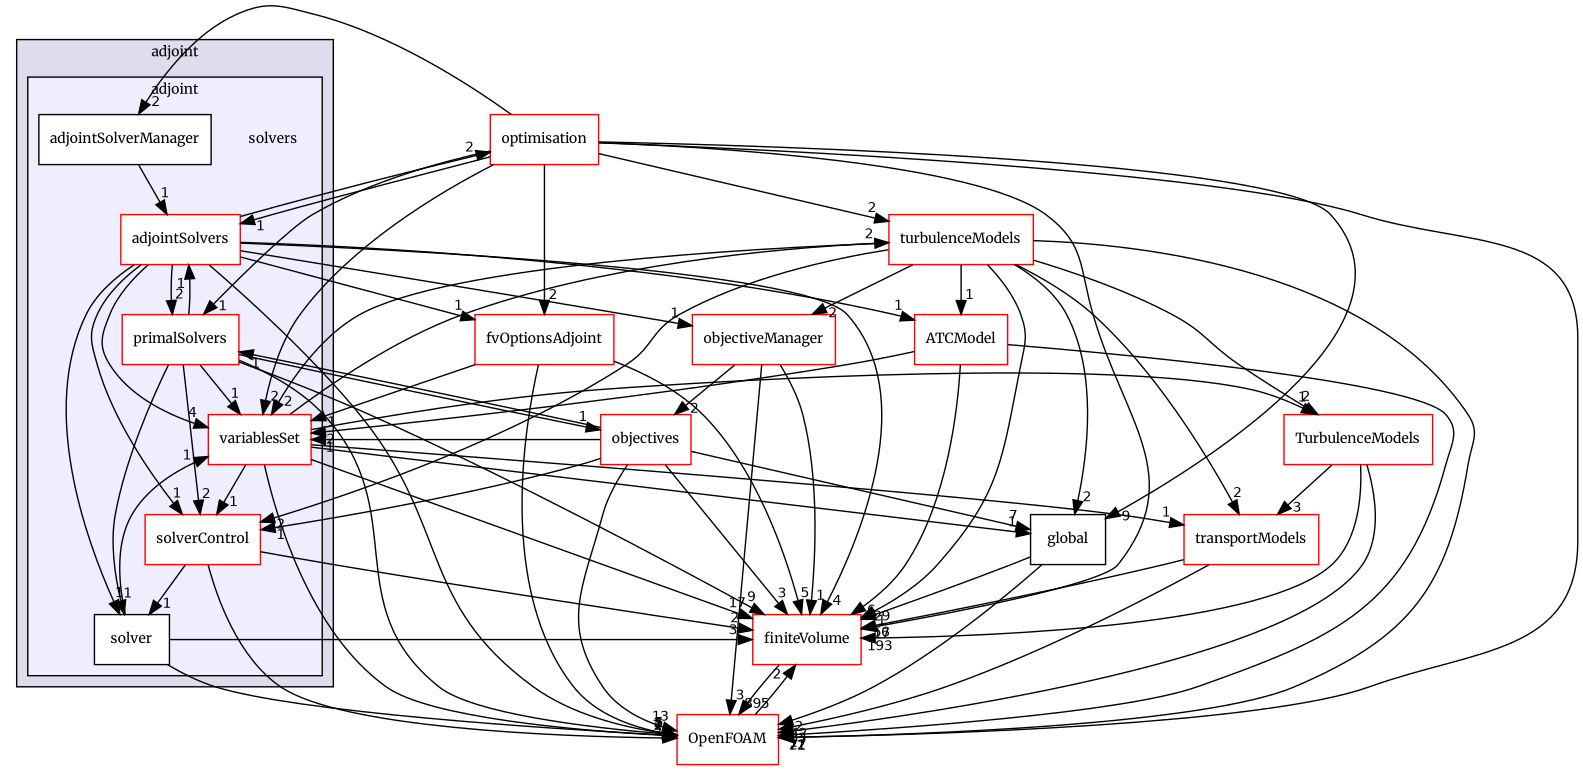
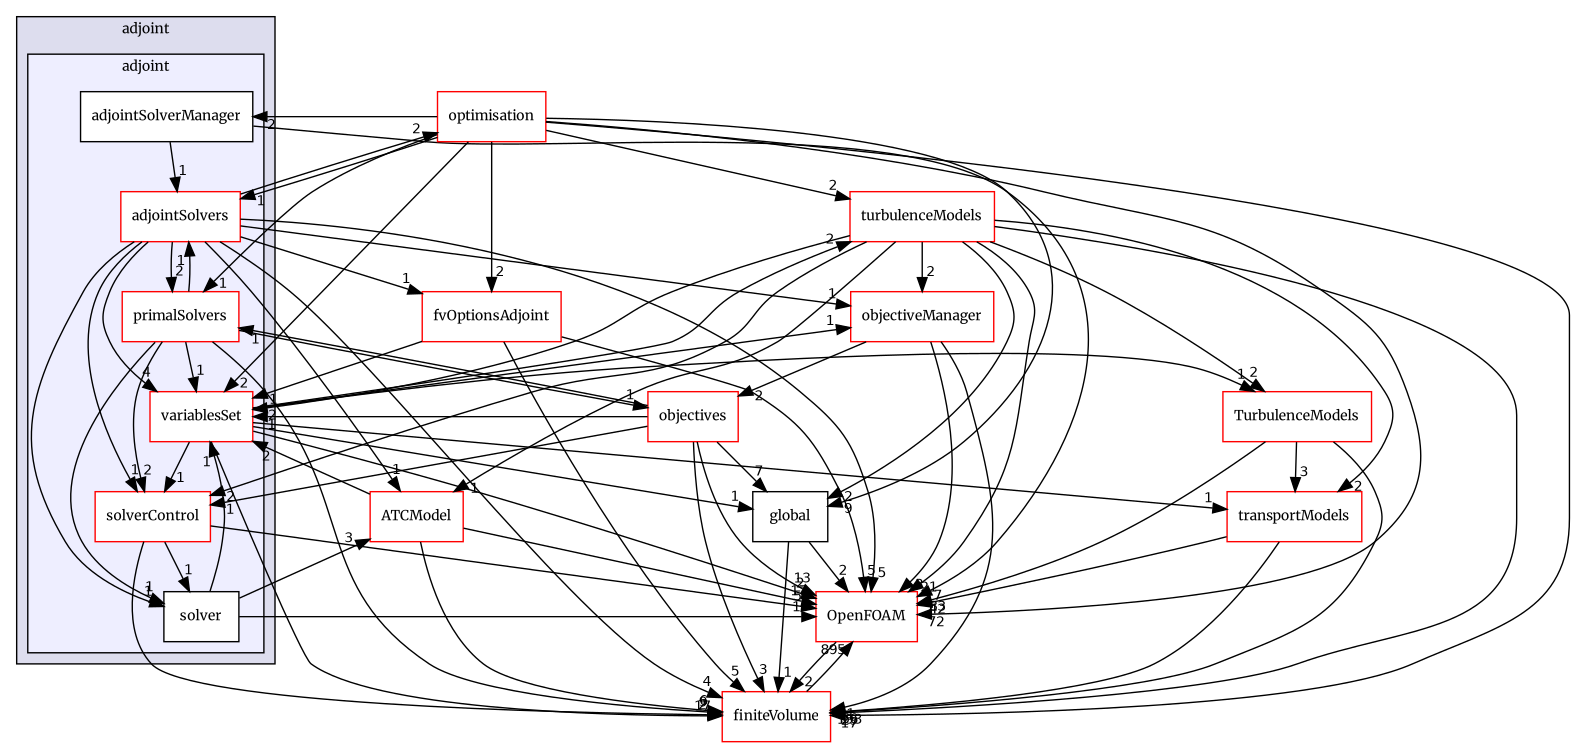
(274, 140) -> none
none -> (661, 353)
(388, 617) -> (658, 142)
(454, 640) -> (298, 572)
